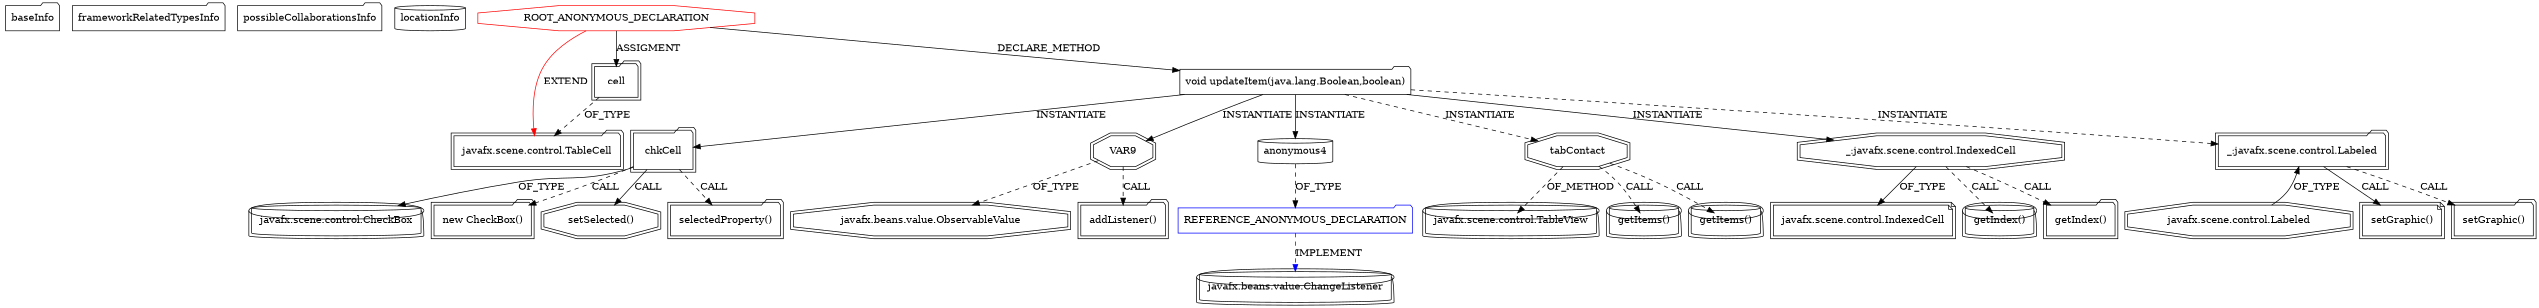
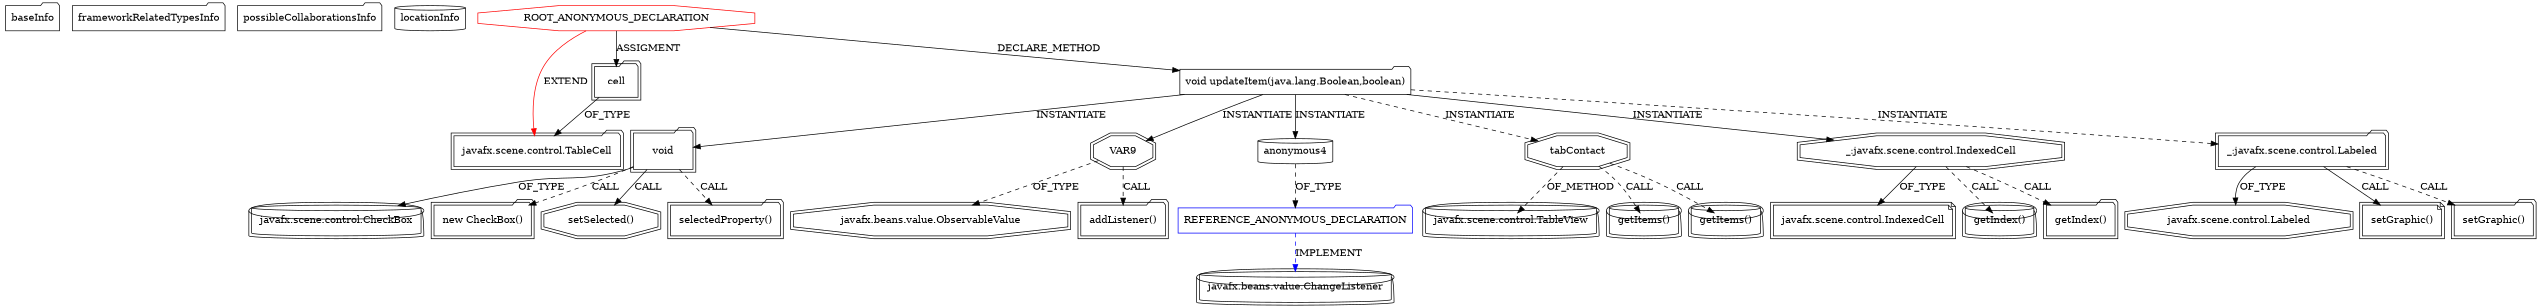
(580, 114) -> (580, 114)
(663, 151) -> (663, 151)
(2287, 192) -> (2241, 180)
